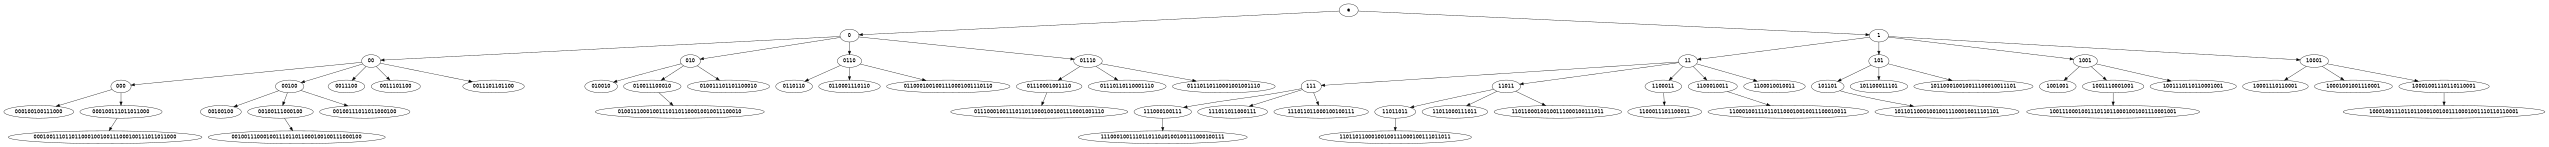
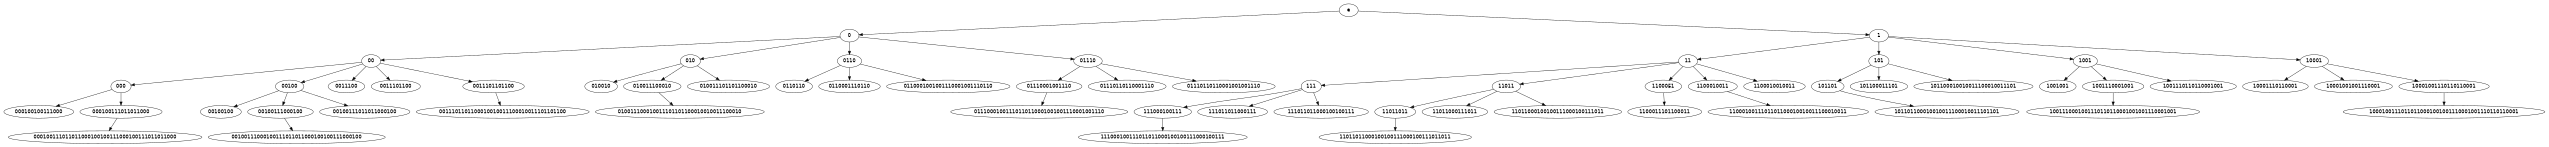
(1663, 86) -> (1663, 86)
none -> (503, 112)
(1163, 137) -> (1163, 137)
